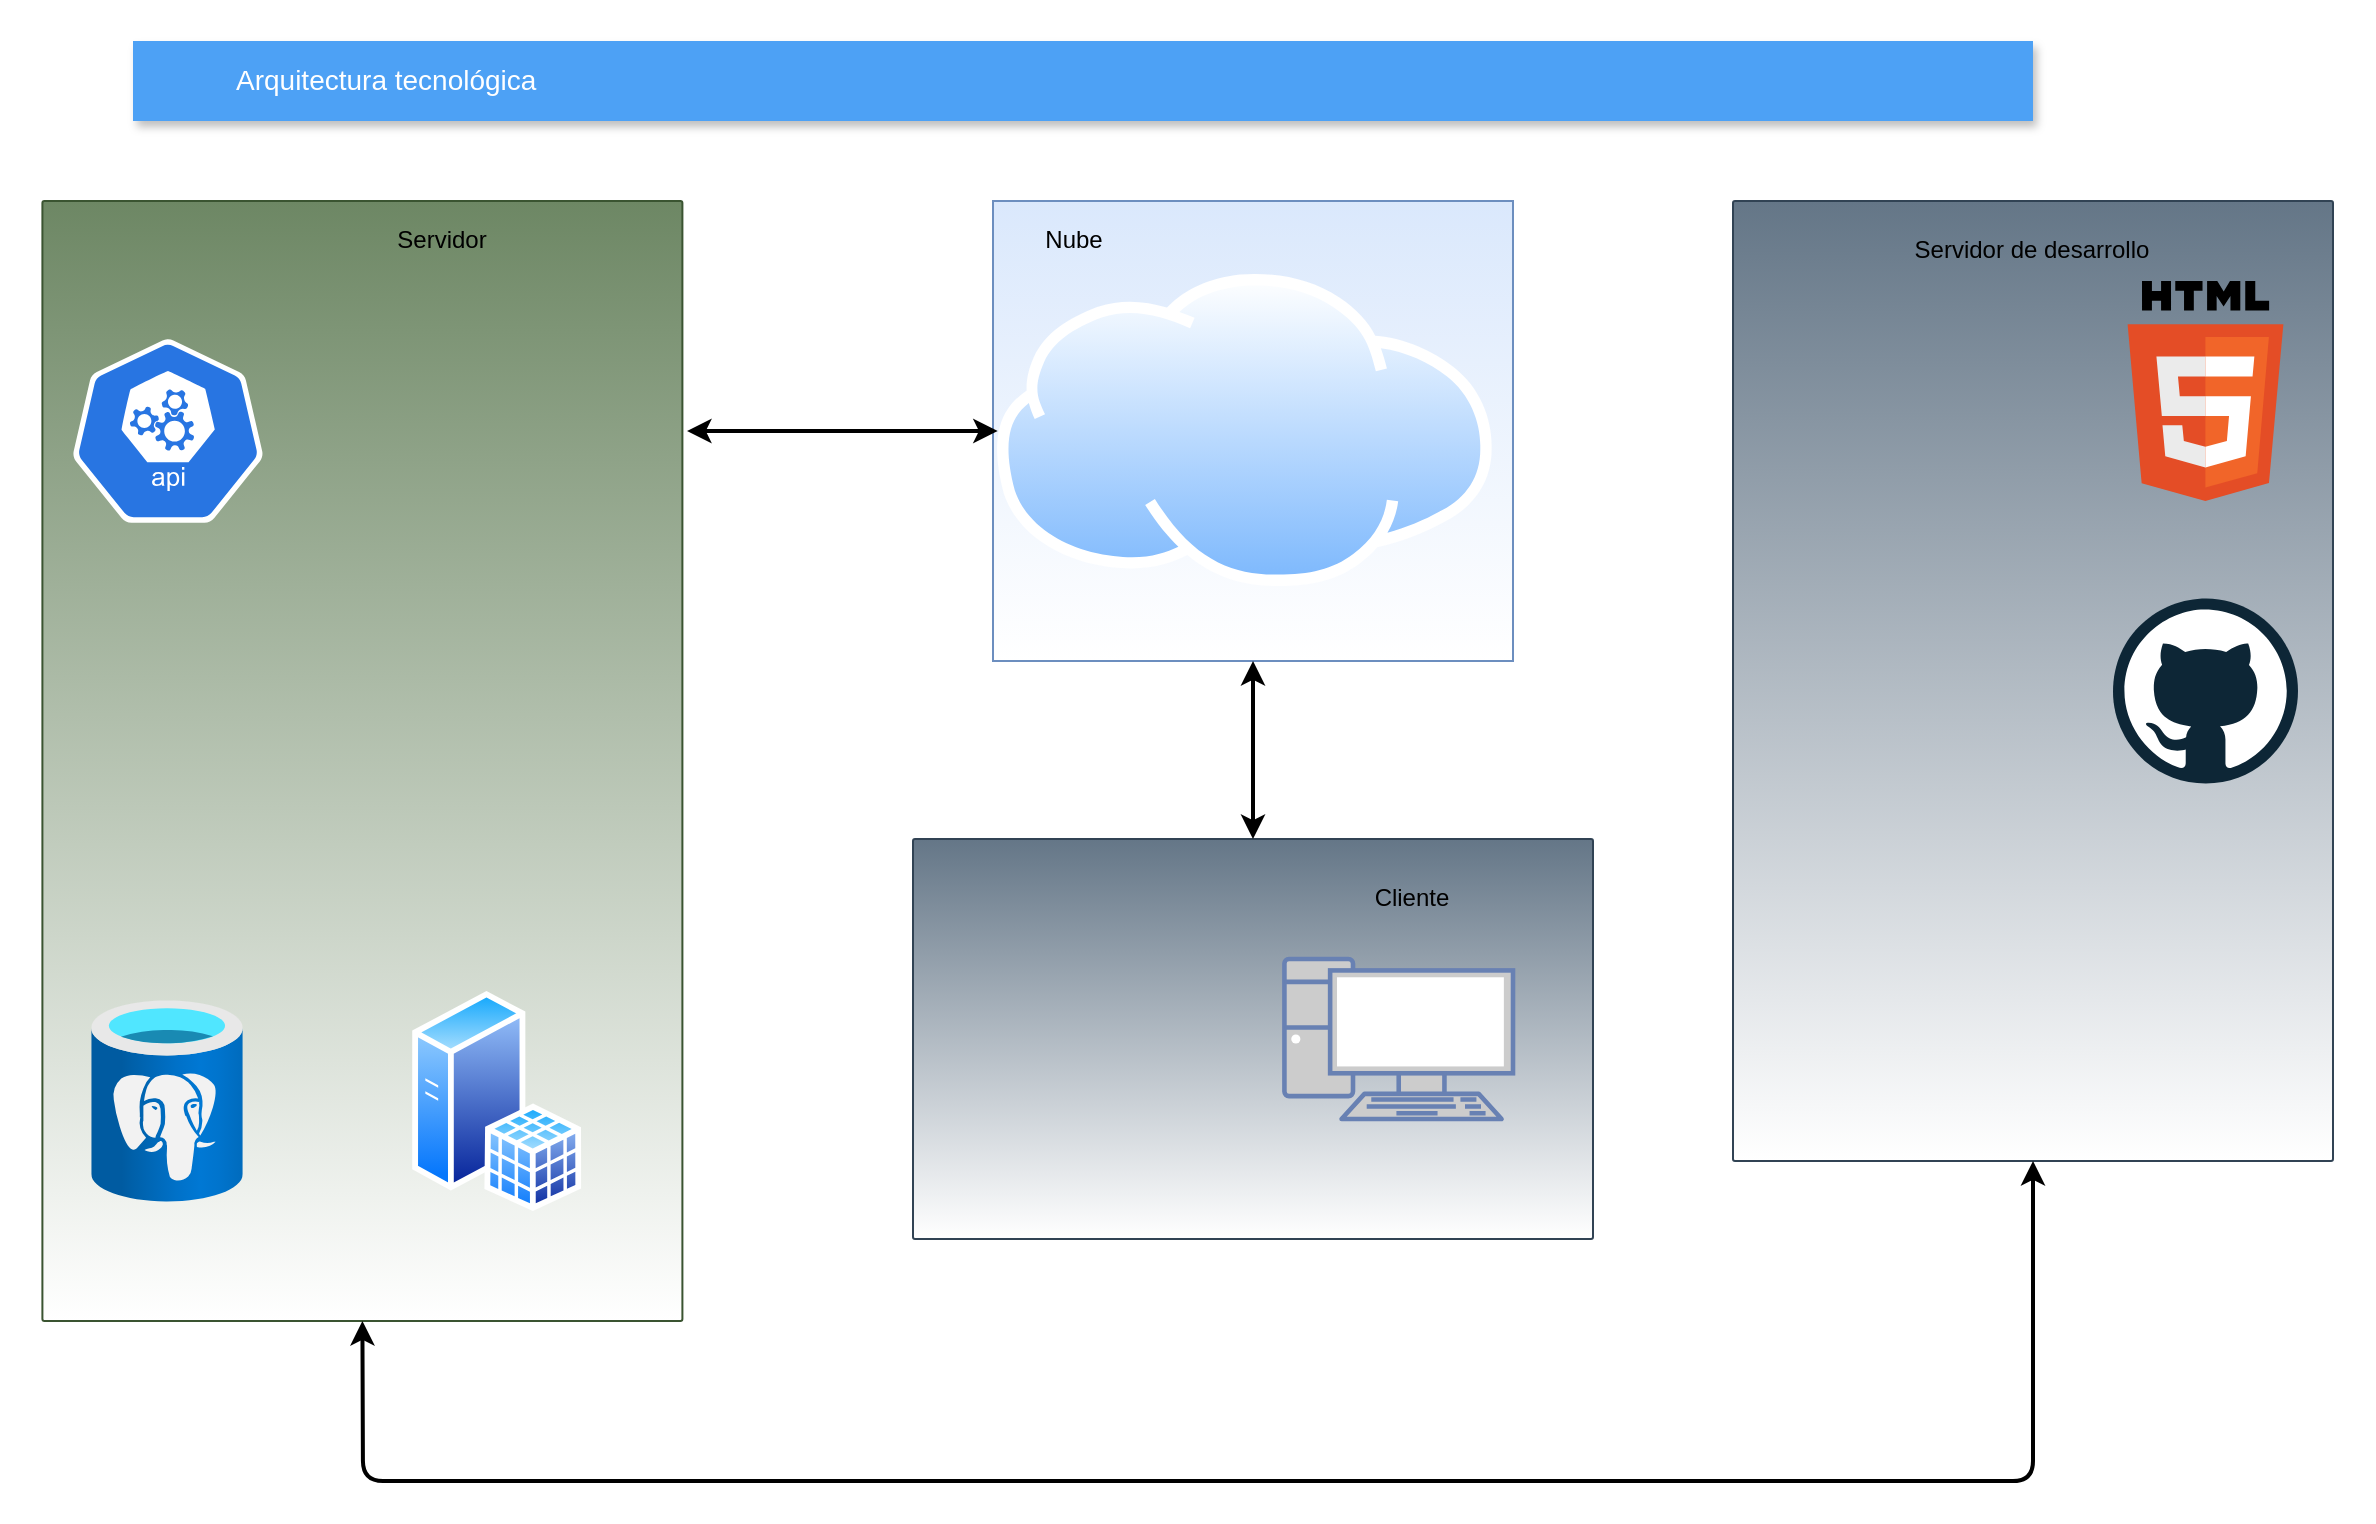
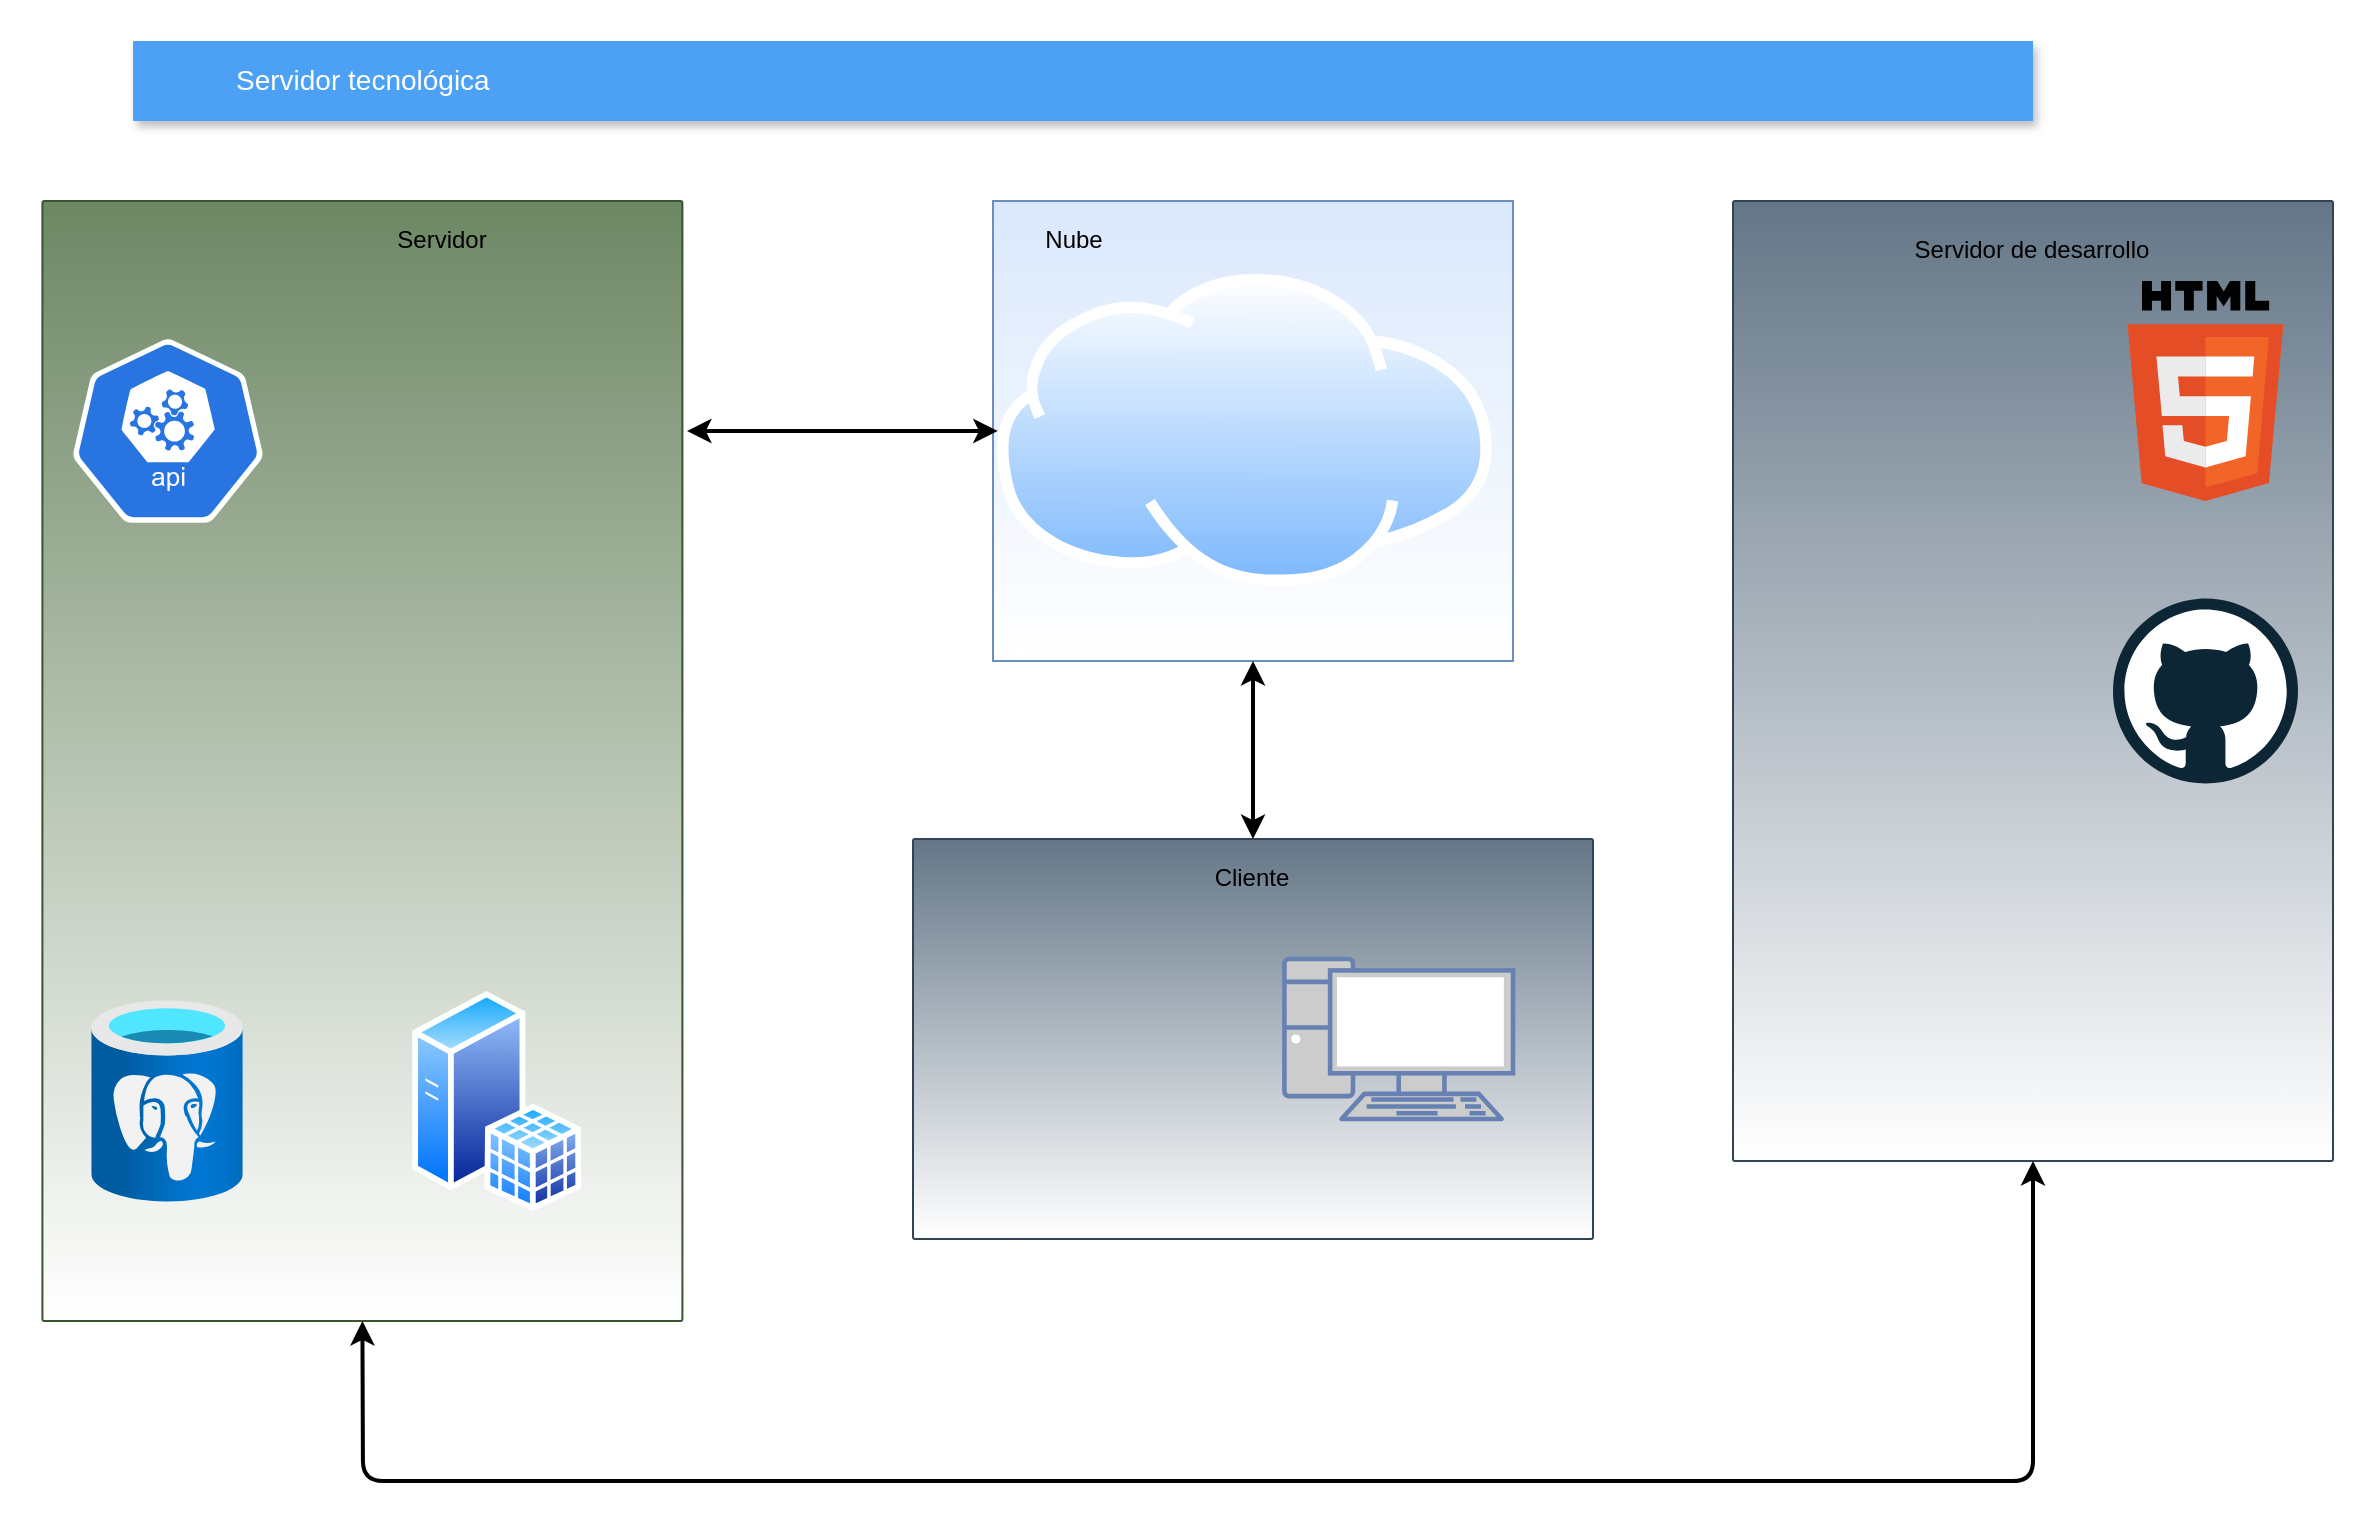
(411, 81) -> (379, 81)
(1413, 899) -> (1253, 879)
